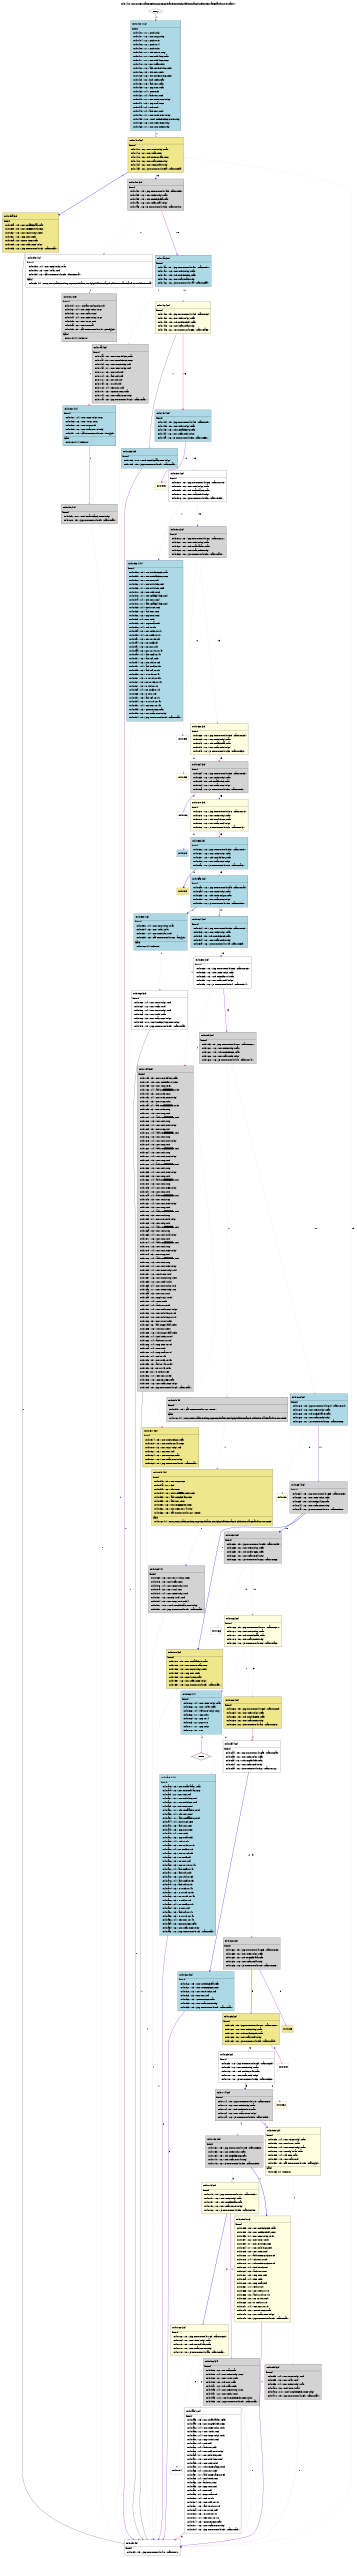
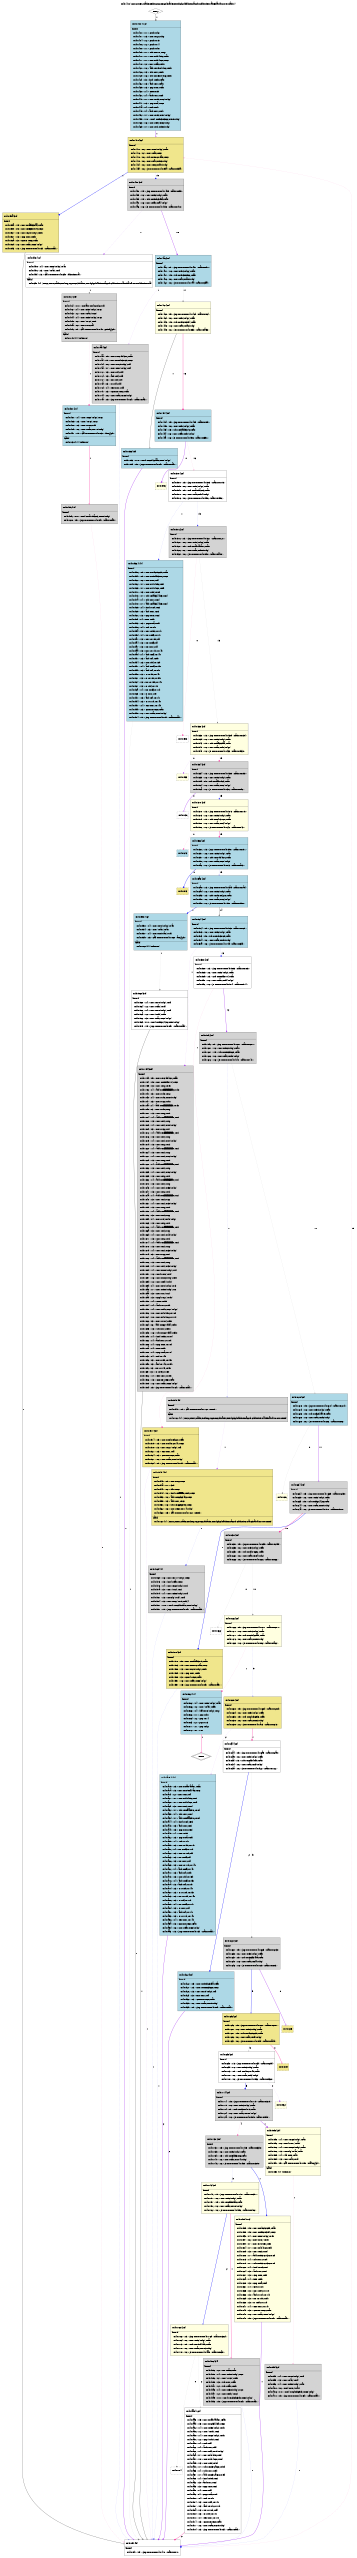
(292, 1523) -> (292, 1523)
(283, 2067) -> (283, 2067)
